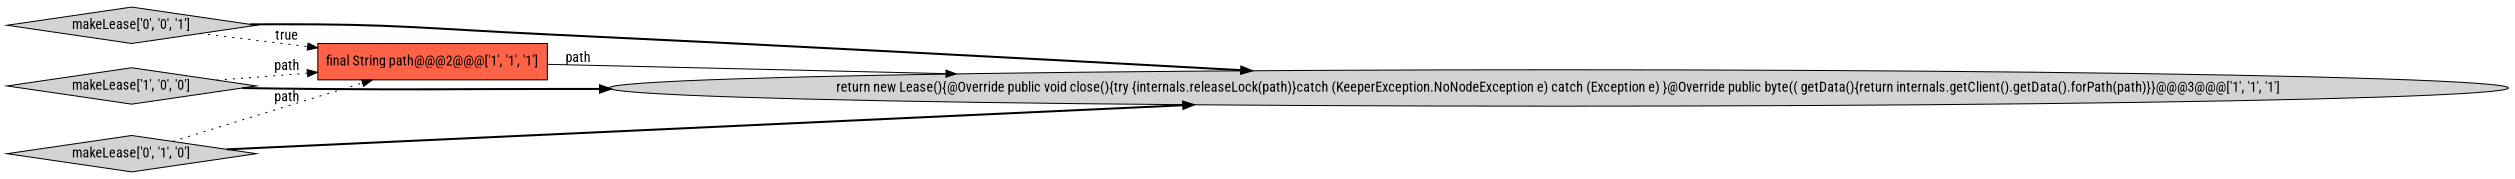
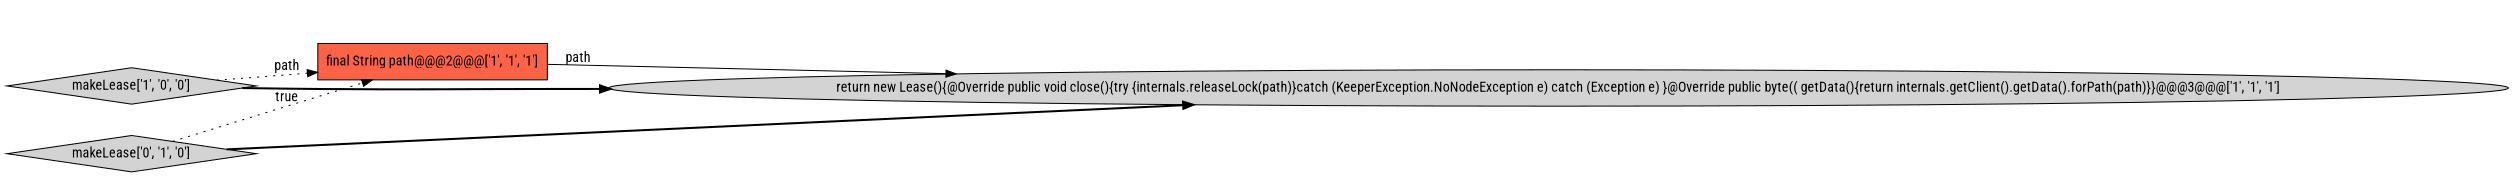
(132, 25) -> none
(287, 98) -> (287, 98)
